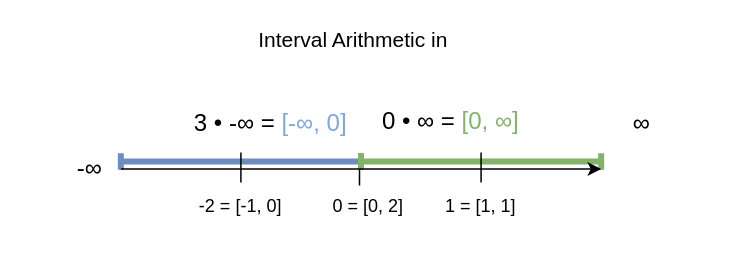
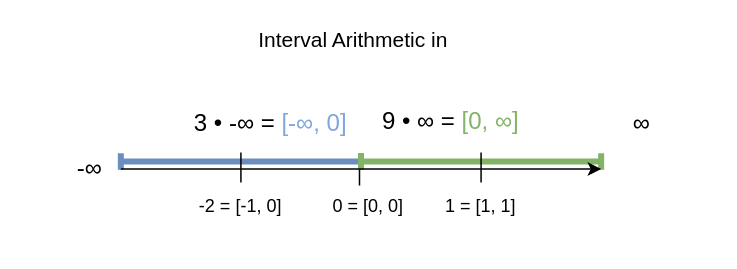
(451, 121) -> (451, 121)
(368, 206) -> (368, 206)
